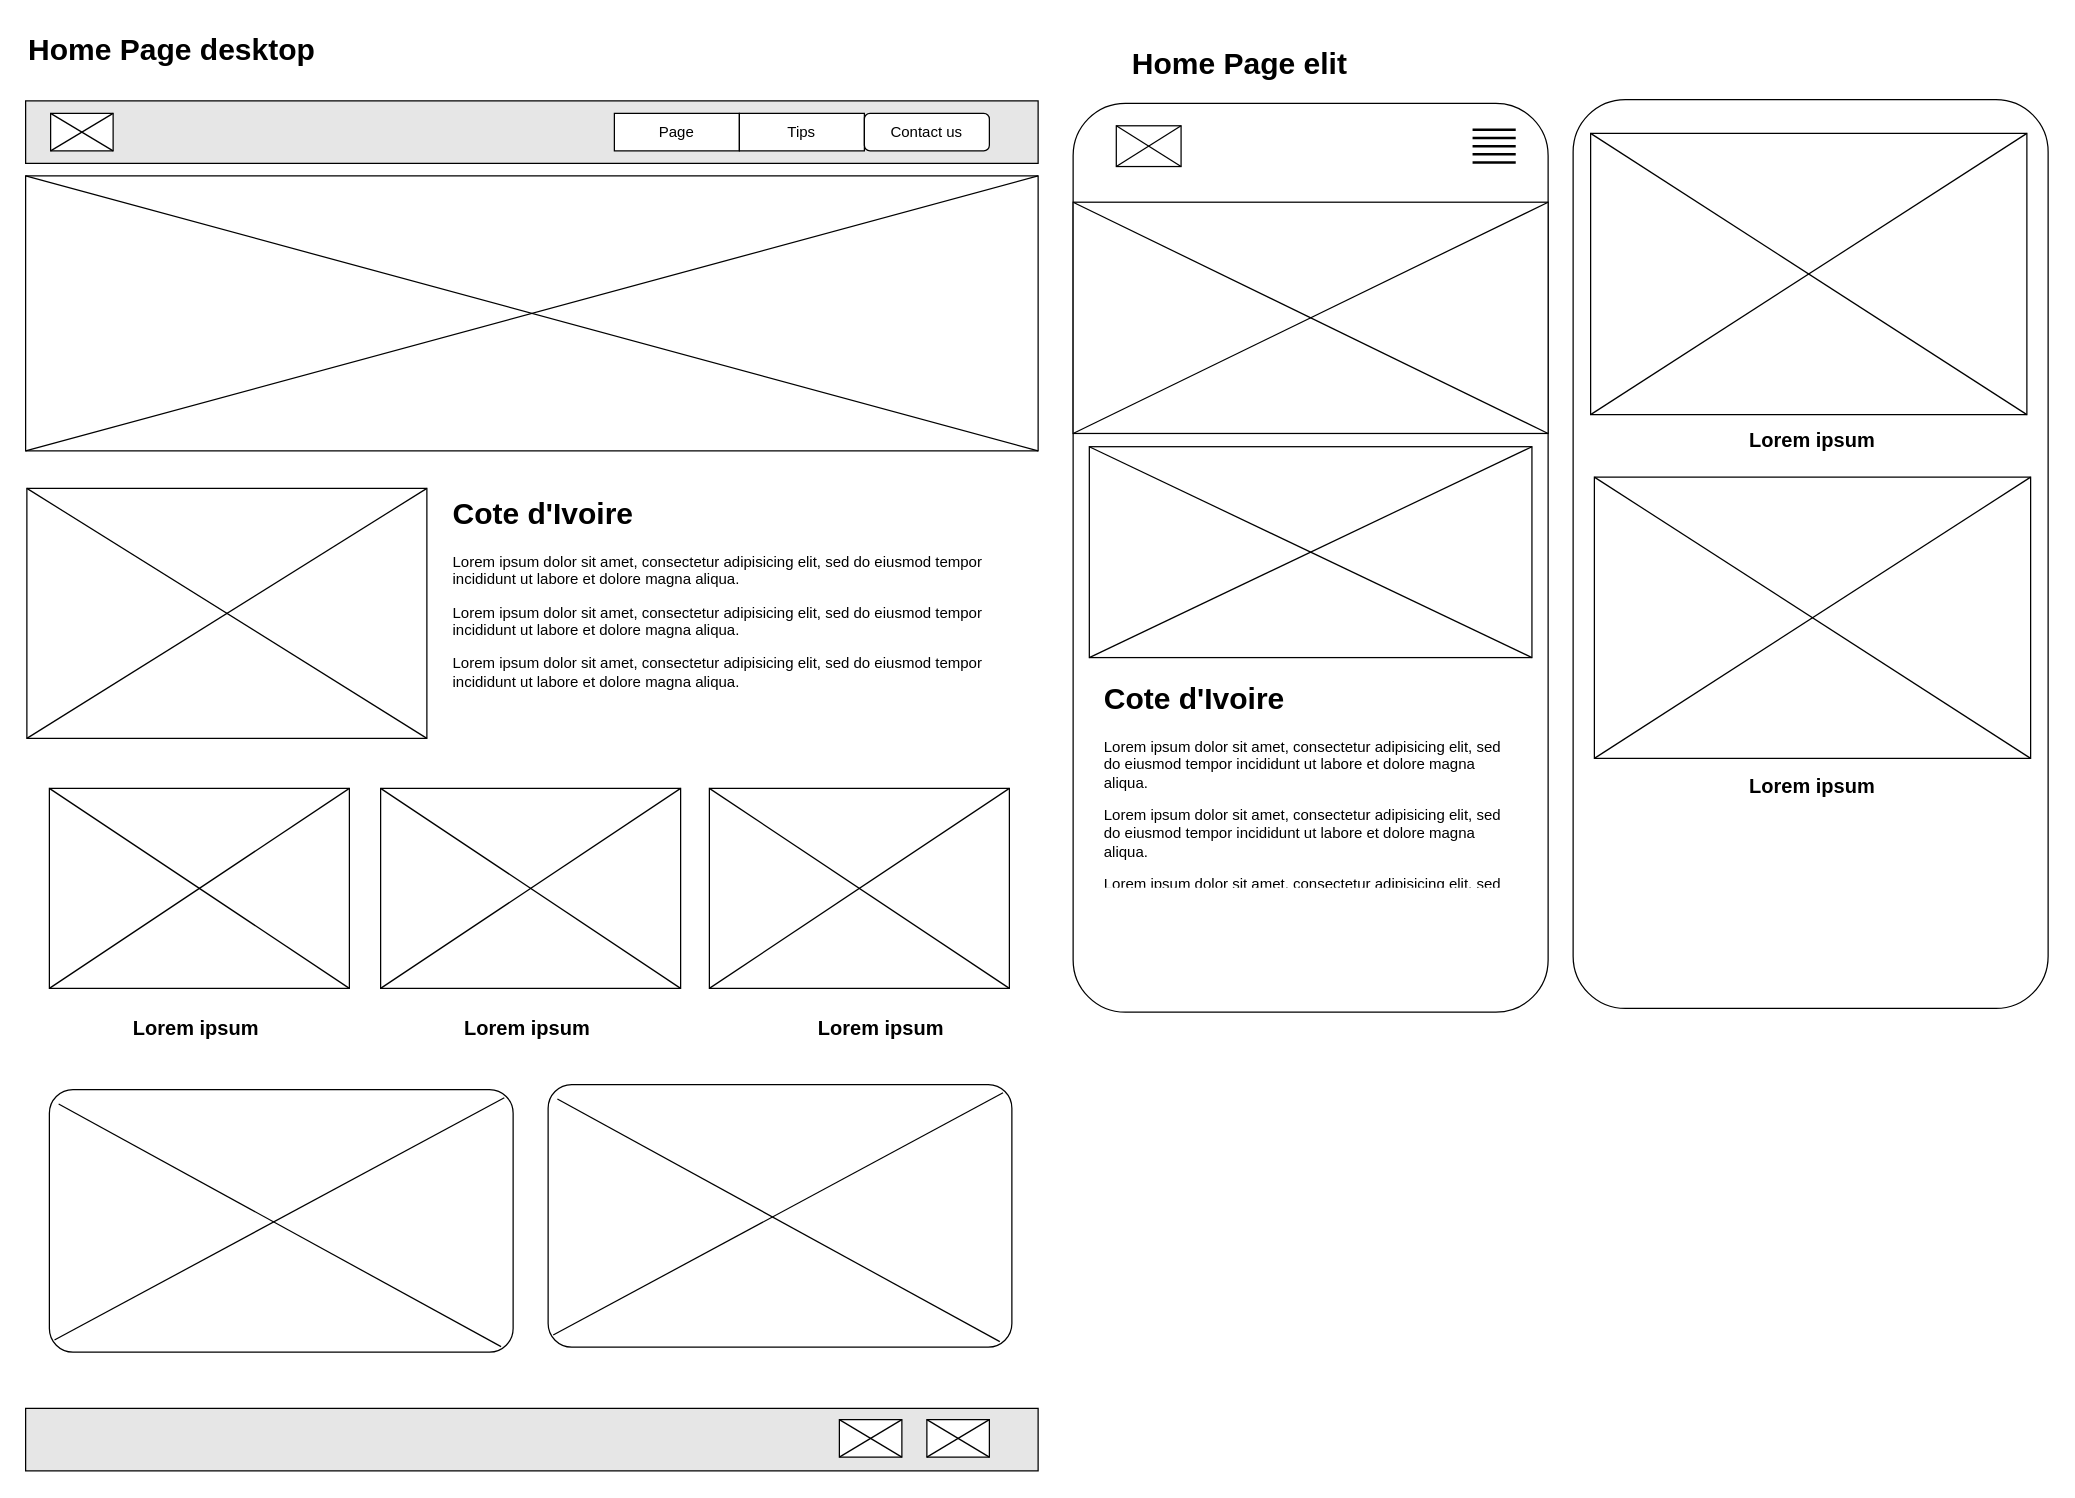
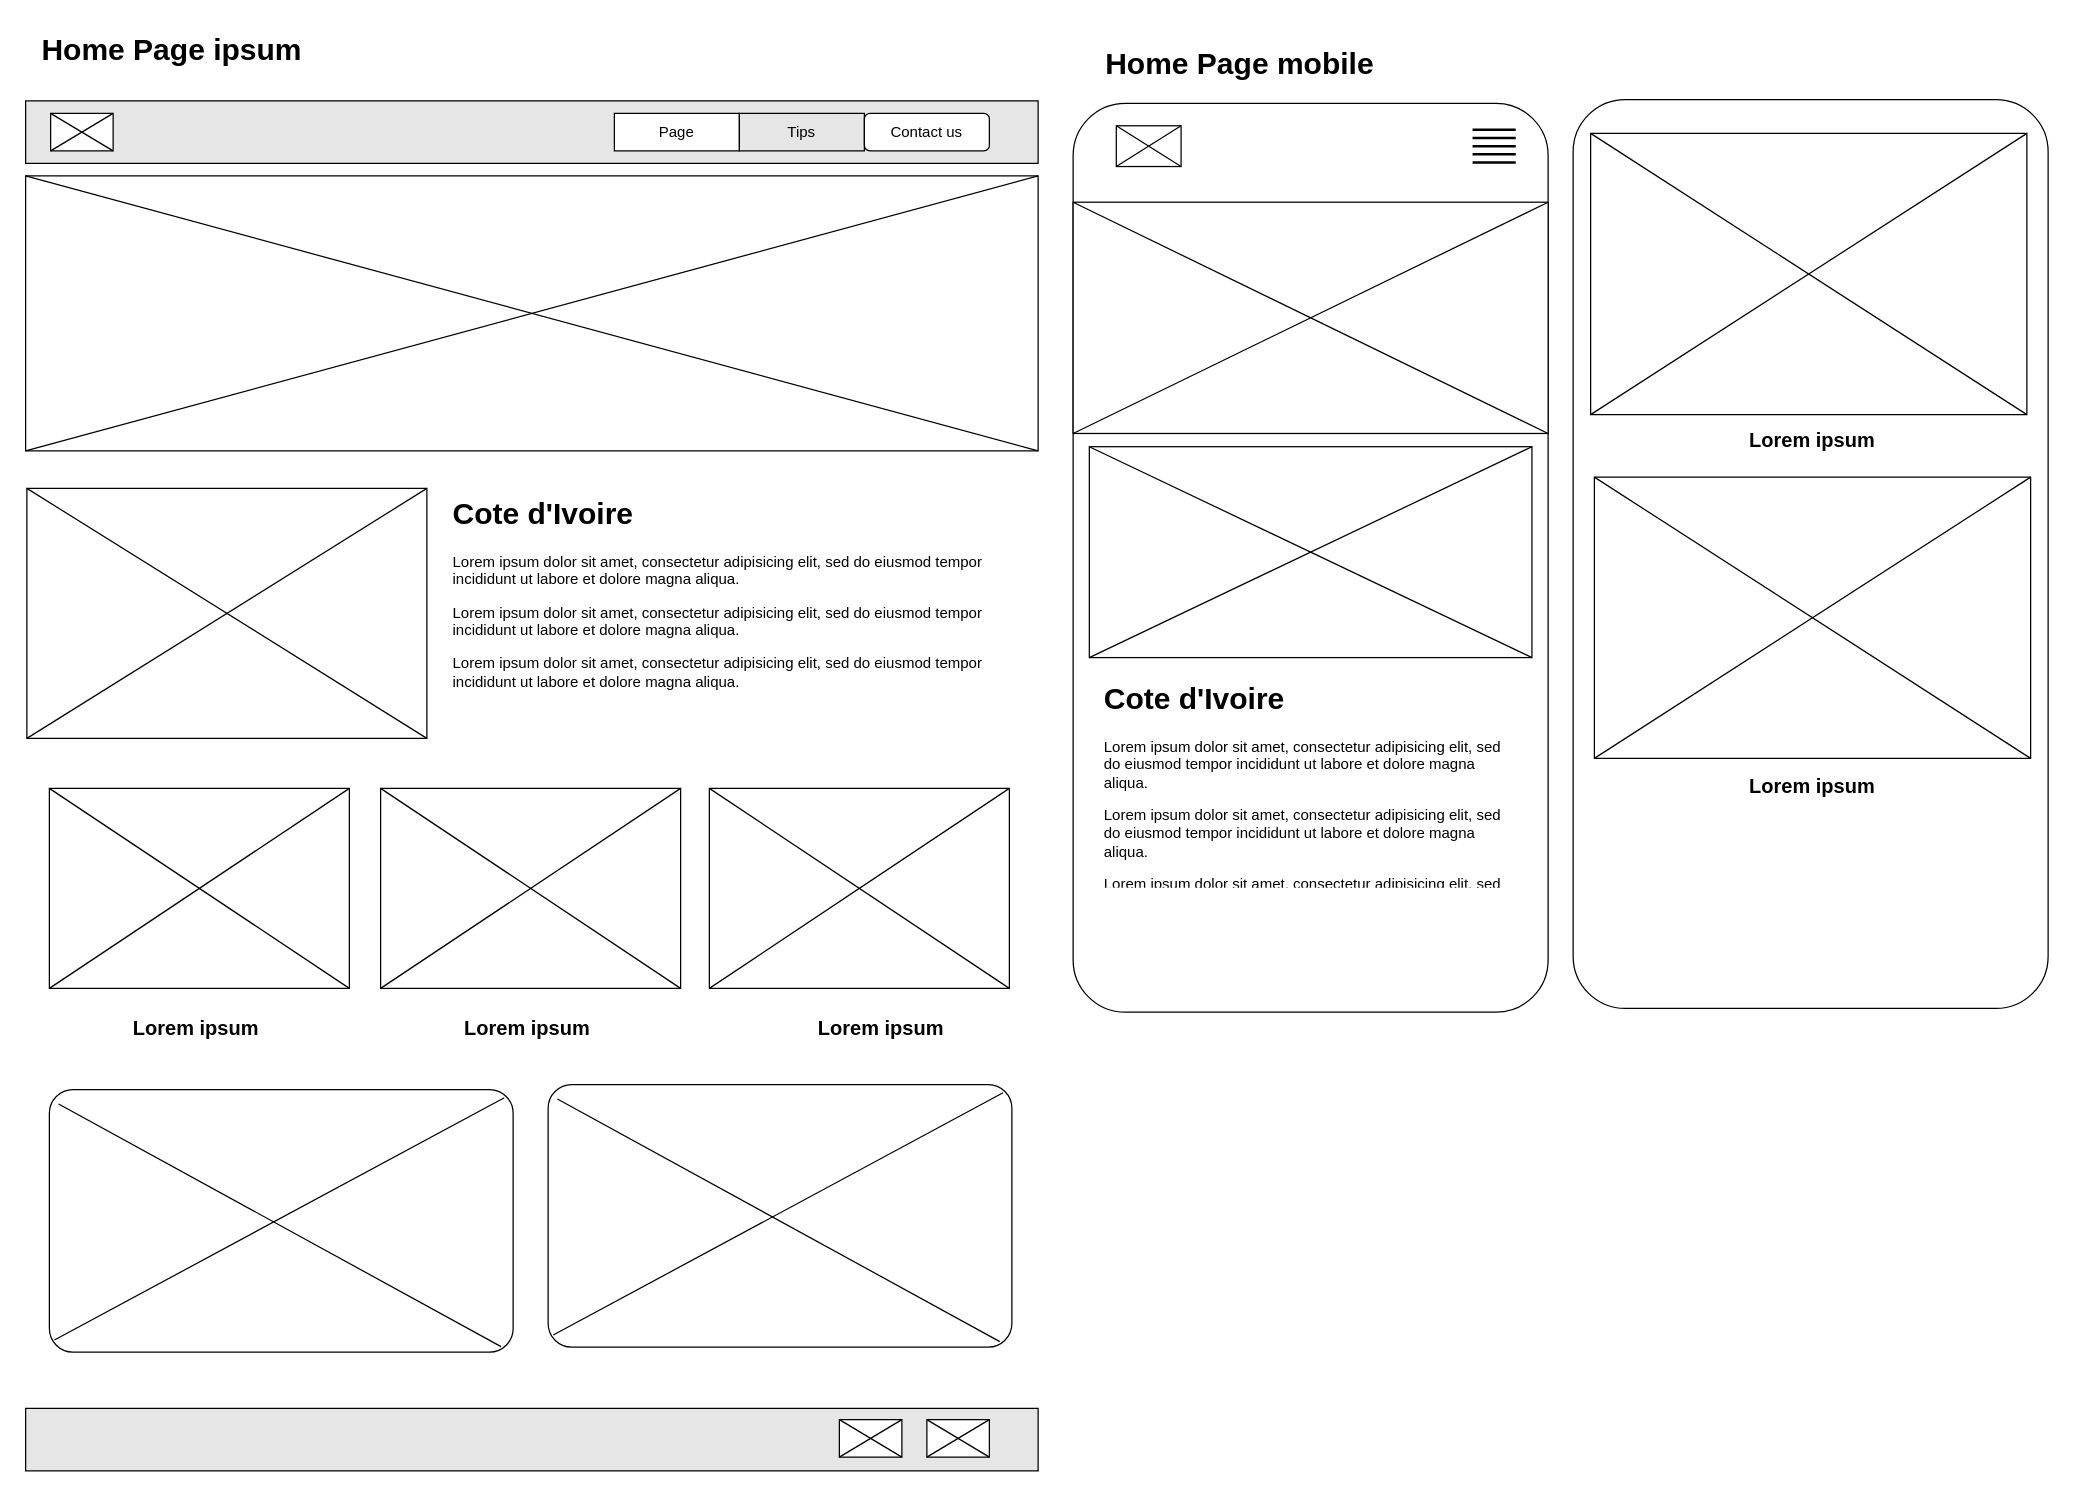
(176, 51) -> (176, 51)
(1240, 64) -> (1240, 64)
(802, 132) -> (802, 132)
